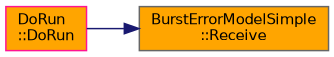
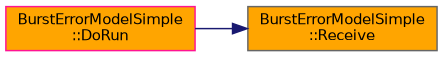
(46, 29) -> (100, 29)
